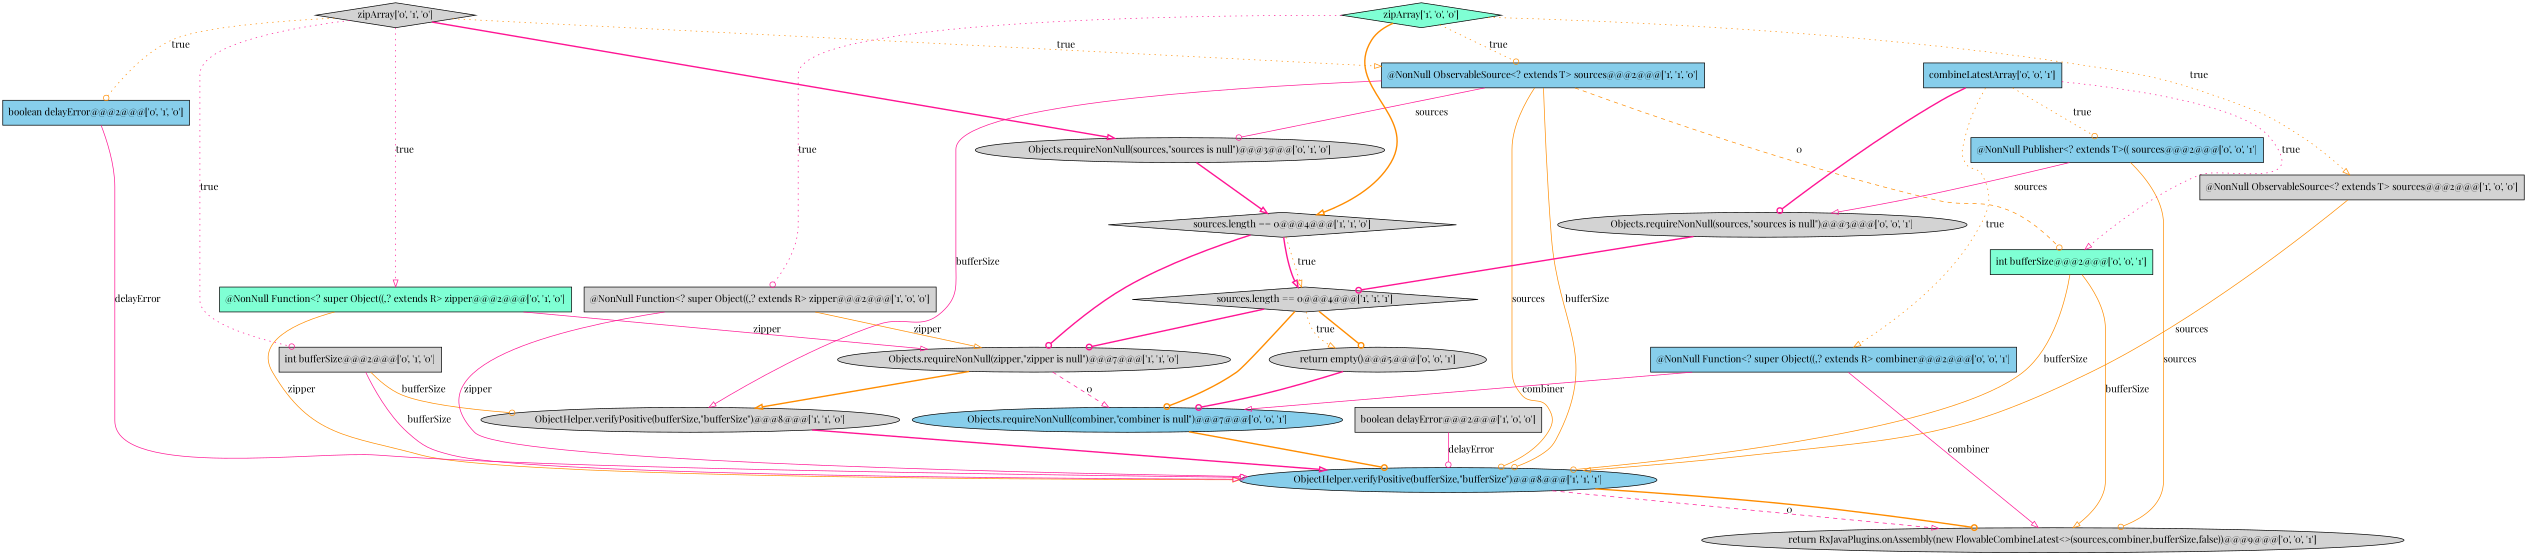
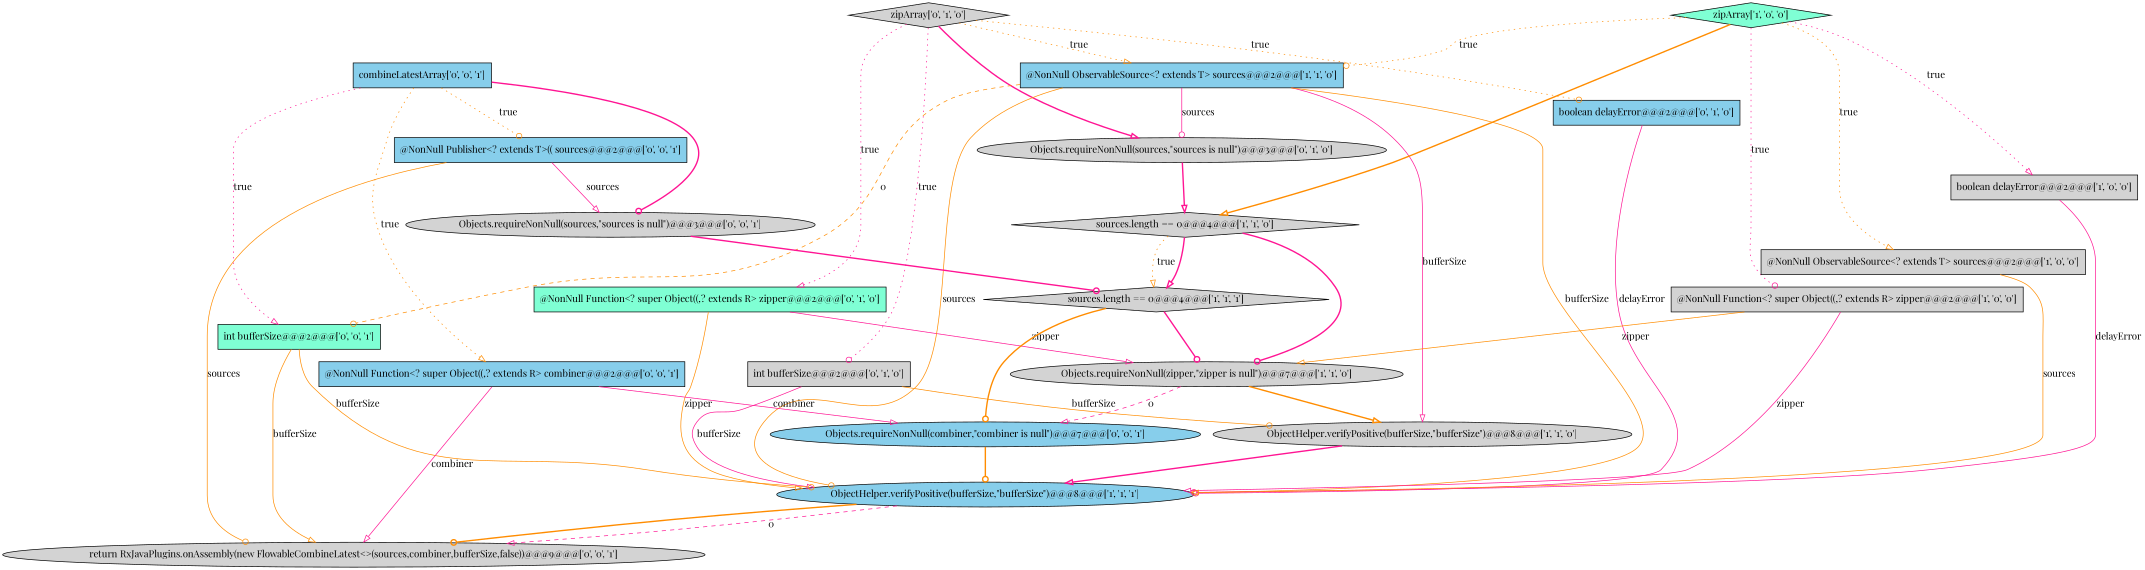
none -> (1917, 80)
(1378, 360) -> none
